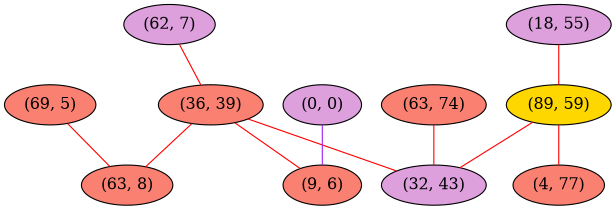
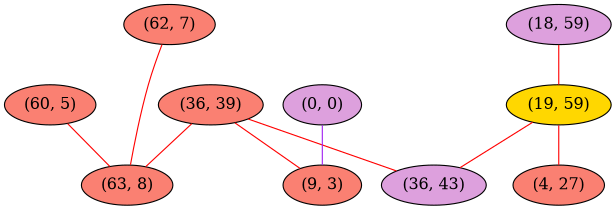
(170, 25) -> (170, 25)
(559, 25) -> (559, 25)
(190, 64) -> (143, 104)
(50, 105) -> (50, 105)
(434, 105) -> none
(559, 105) -> (559, 105)
(322, 185) -> (322, 185)
(434, 185) -> (434, 185)
(559, 185) -> (559, 185)
